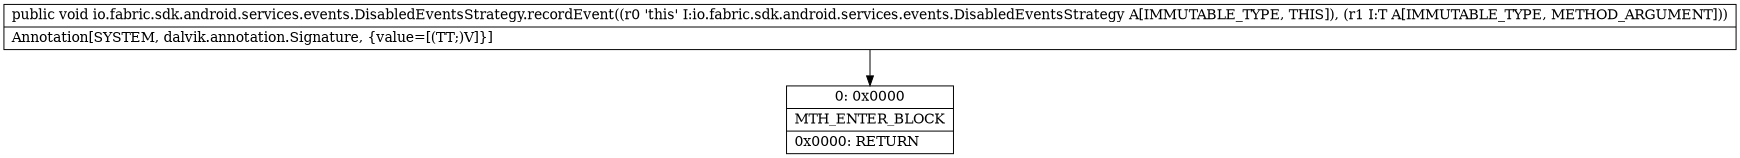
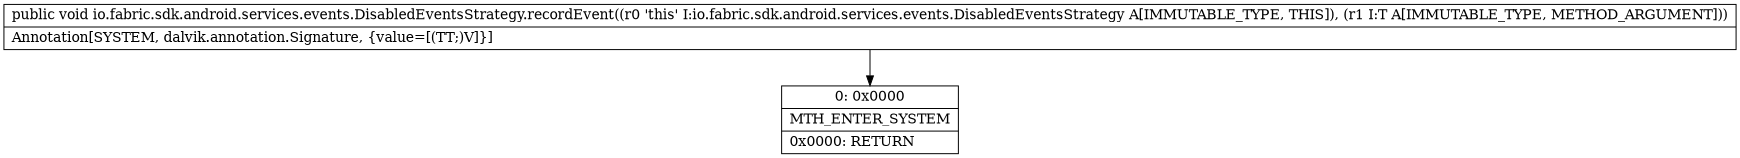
(870, 119) -> (870, 119)
